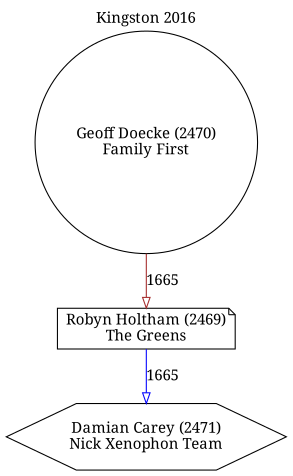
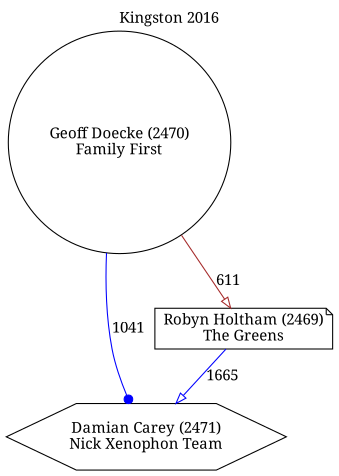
(163, 281) -> (228, 281)
none -> (109, 325)
